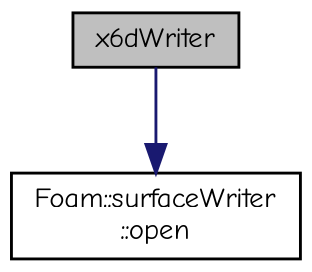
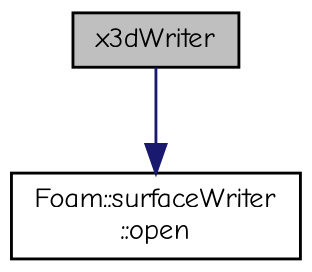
(156, 40) -> (156, 40)
